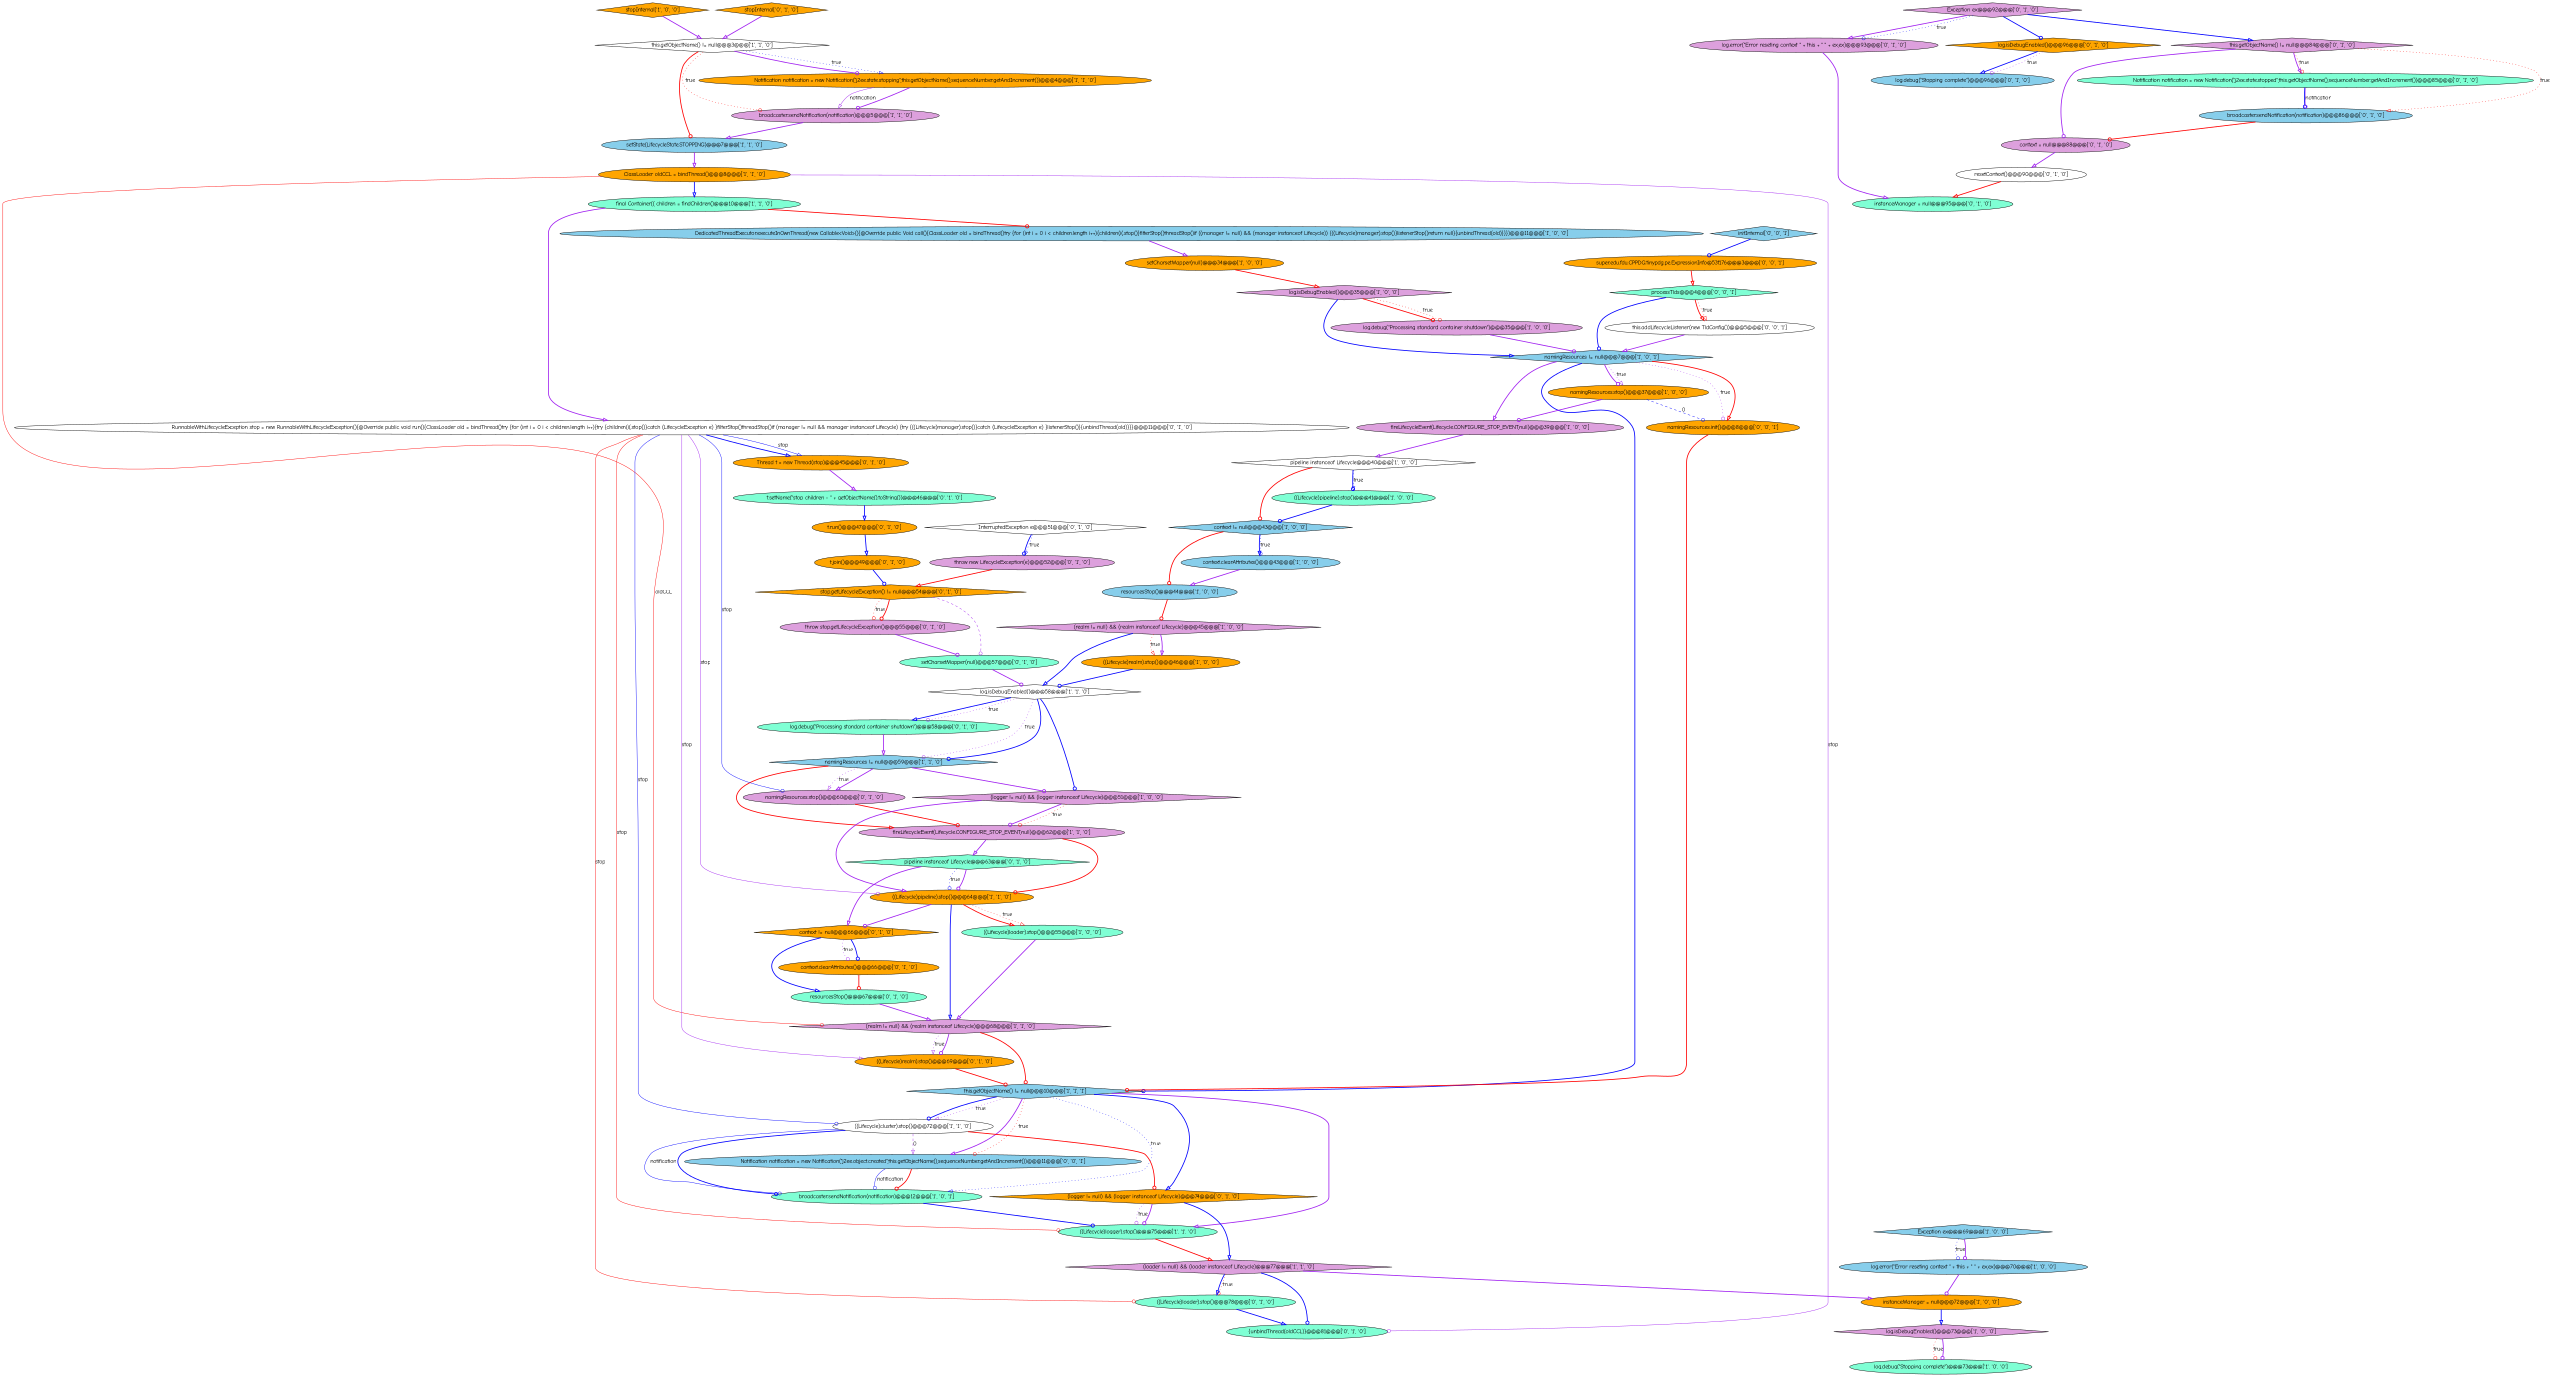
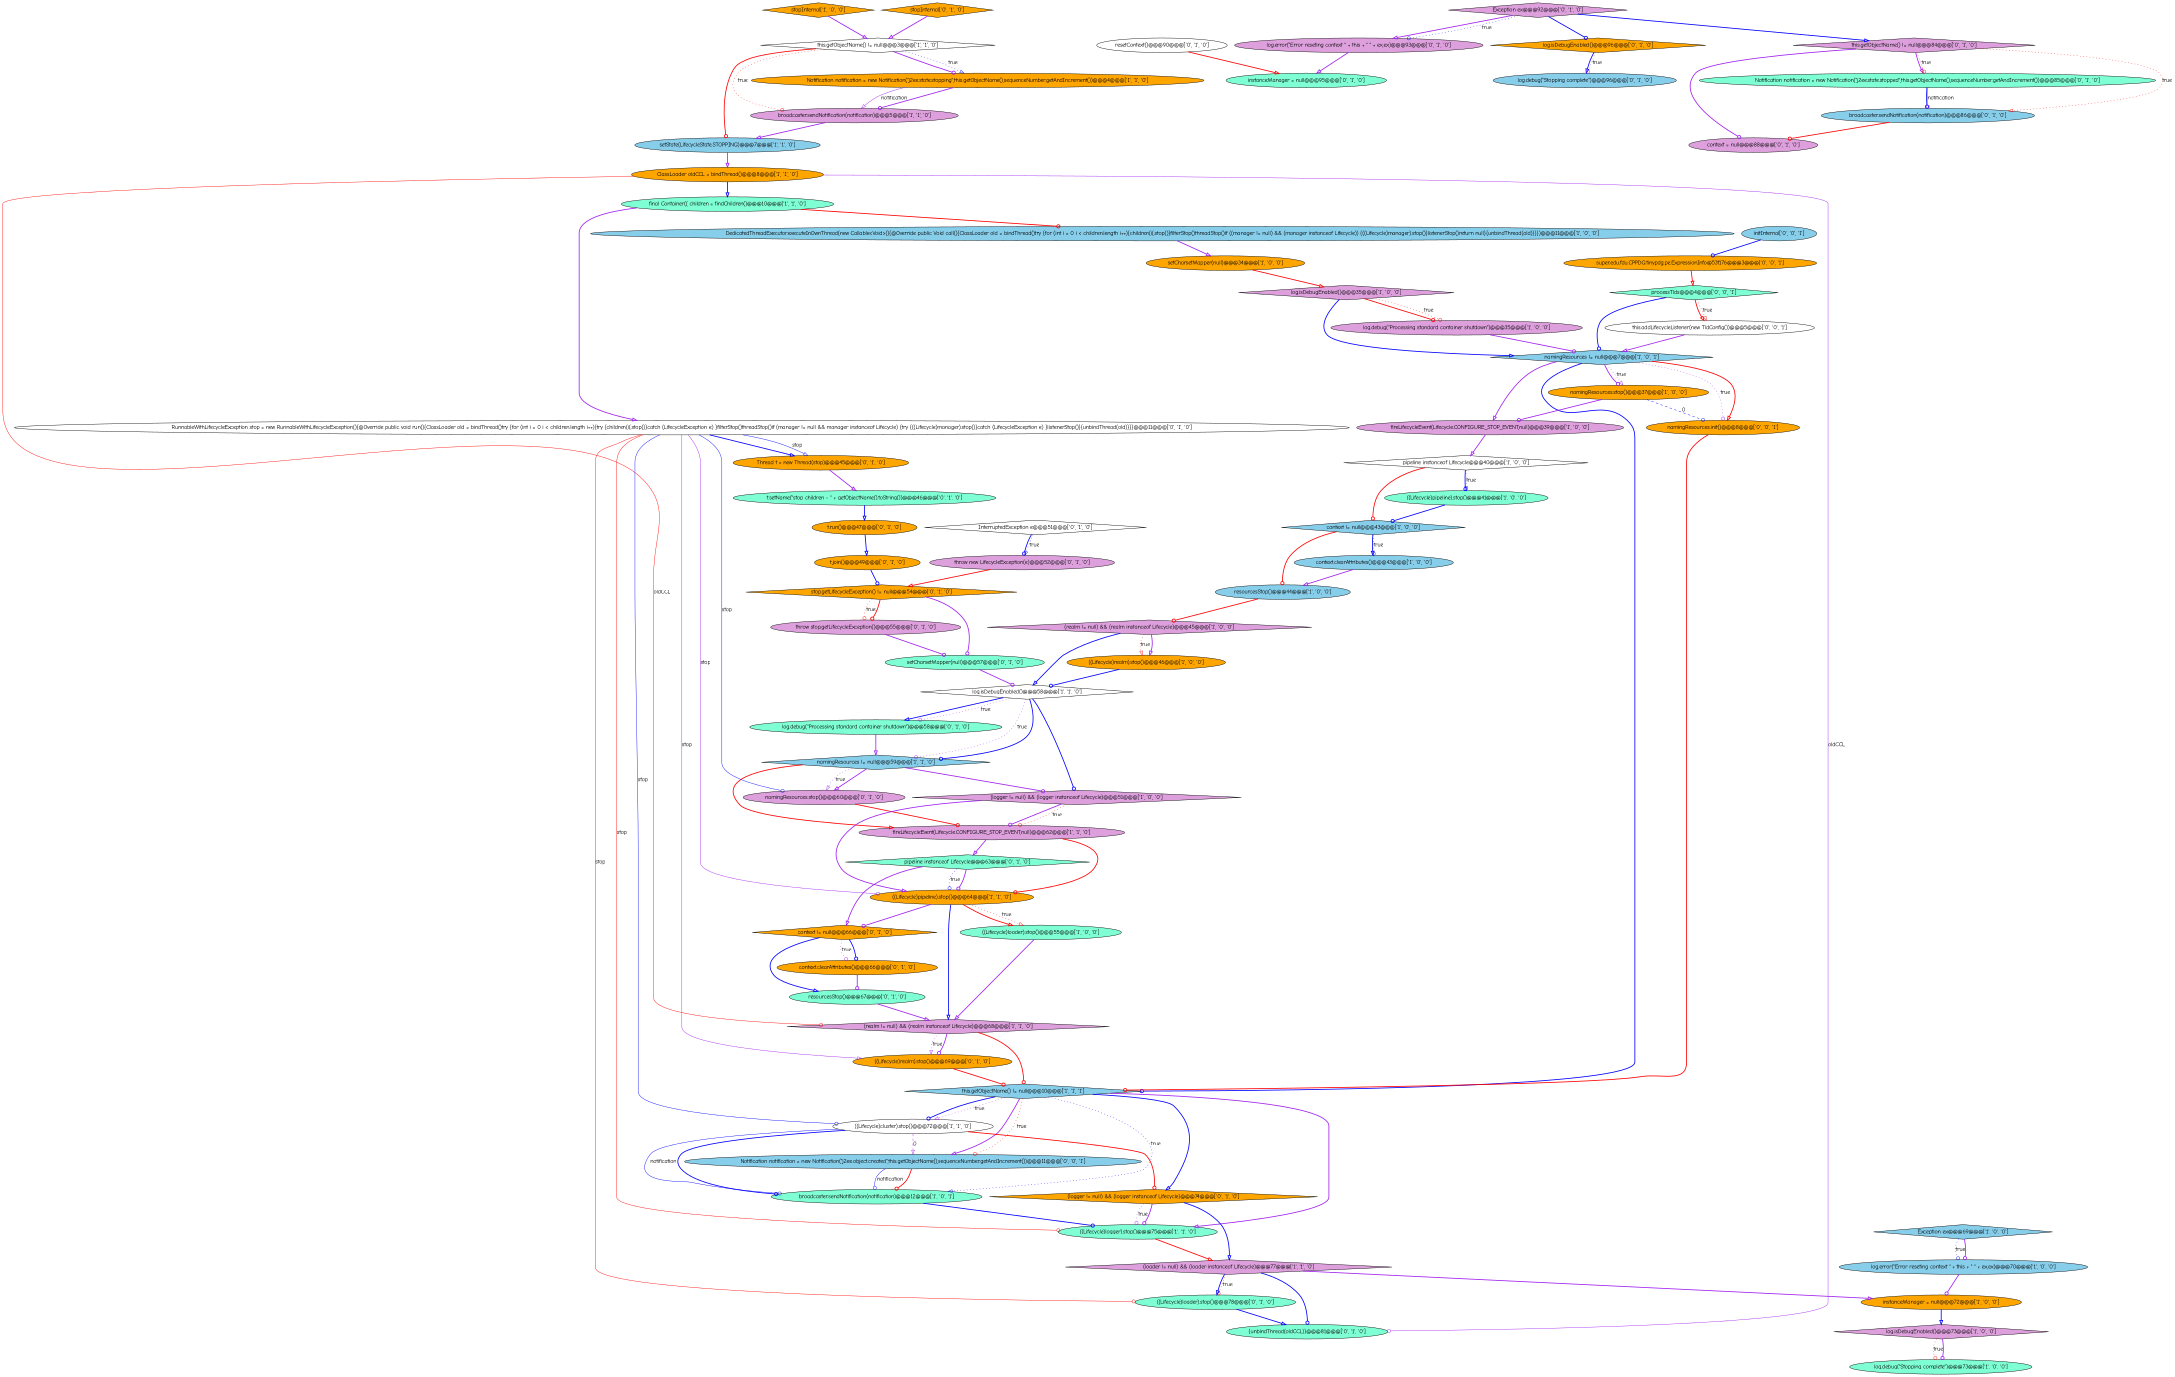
(2045, 159) -> none
(1764, 234) -> (1779, 234)
(969, 615) -> (960, 615)
(1833, 745) -> (1837, 745)
(859, 981) -> (857, 981)
